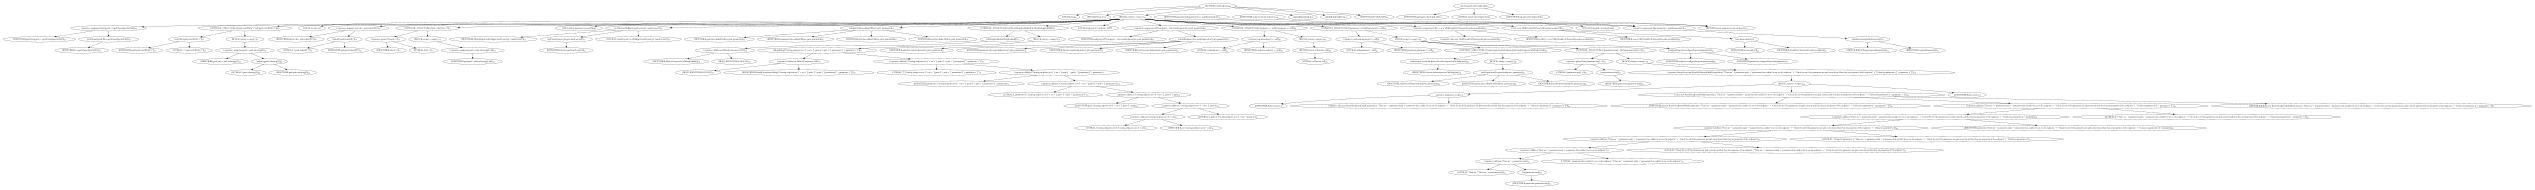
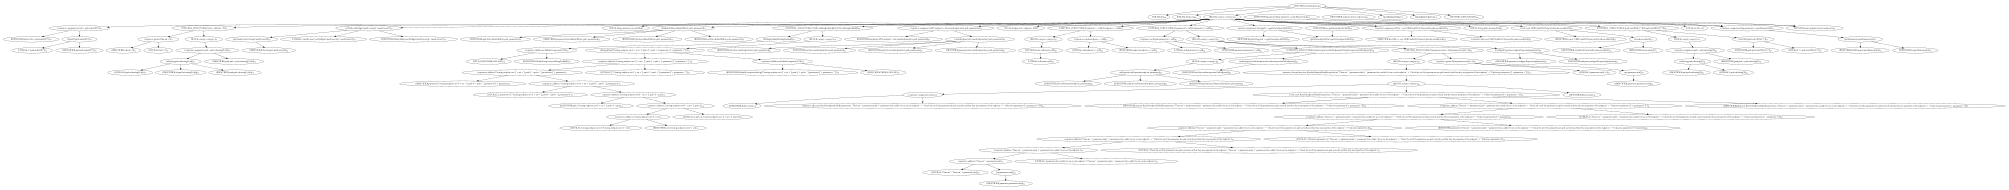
(96, 45) -> (1332, 33)
none -> (195, 56)
